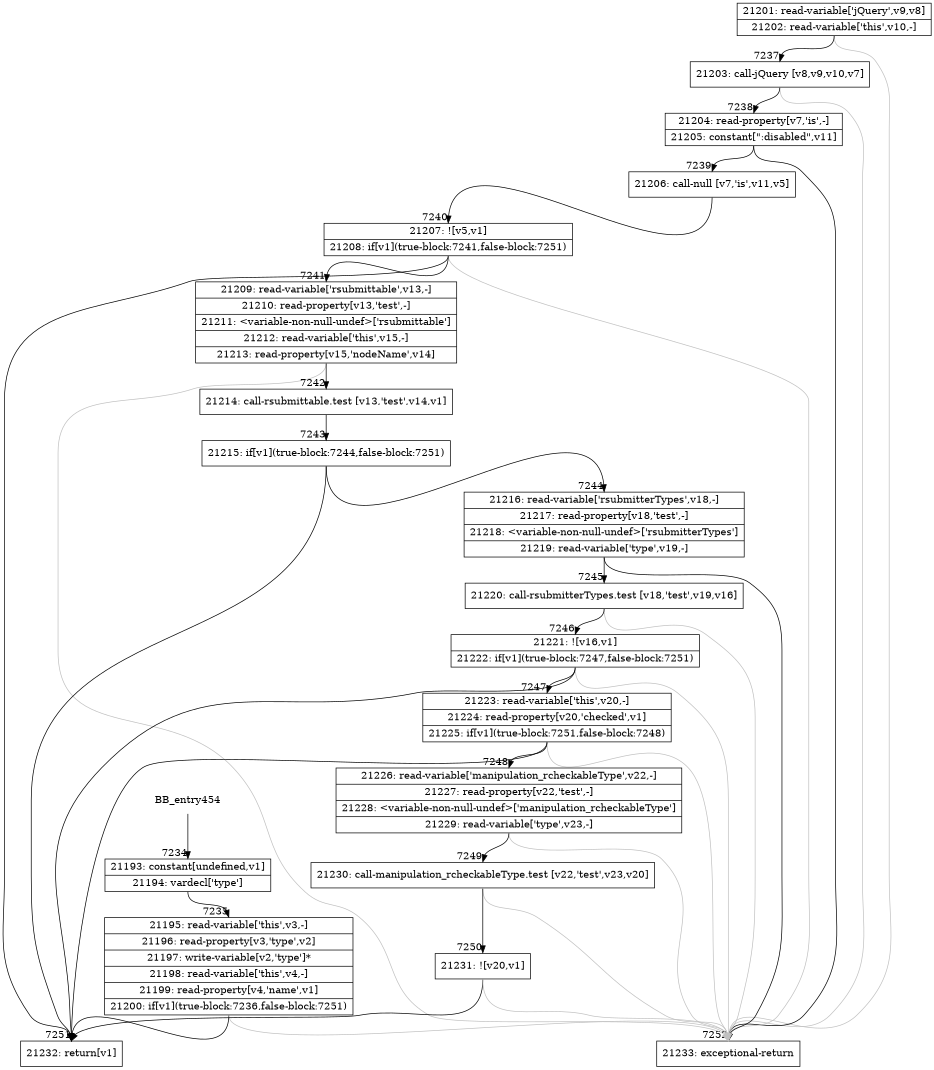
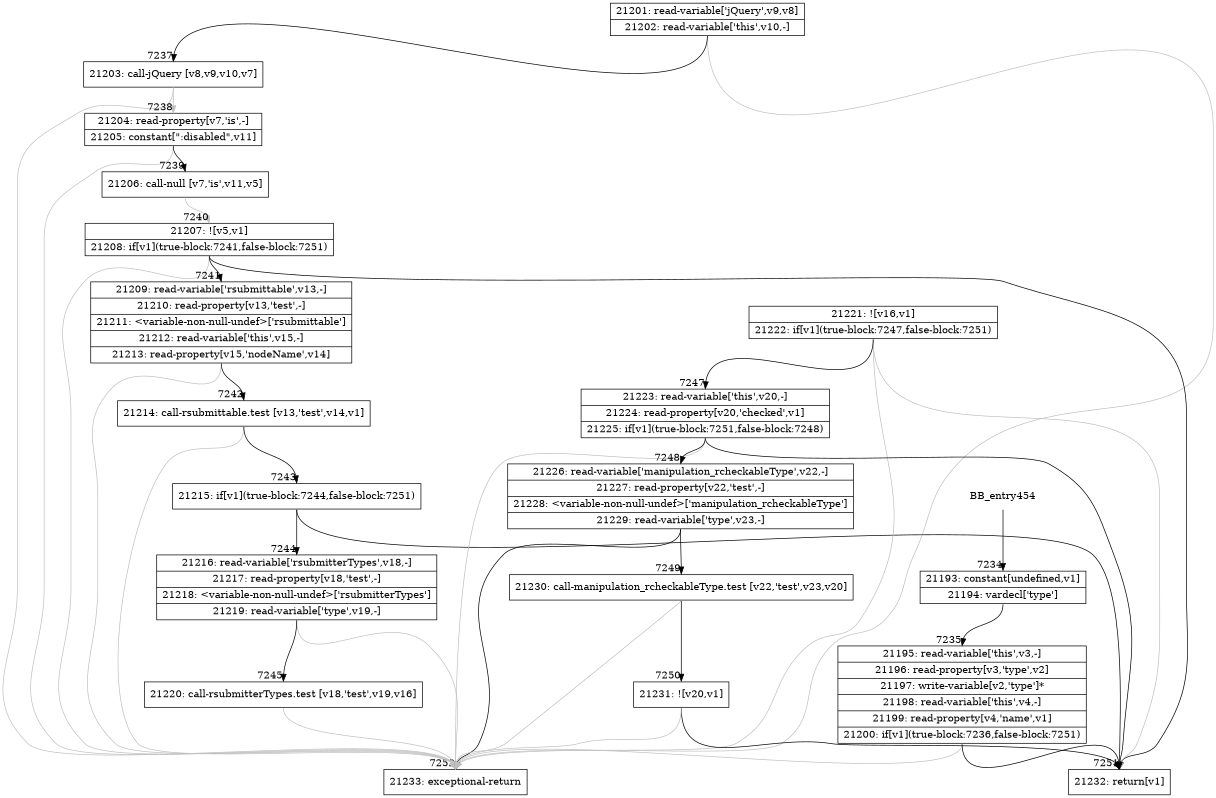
(770, 99) -> (173, 97)
(584, 211) -> (194, 209)
(836, 603) -> (43, 605)
(593, 621) -> none
(195, 710) -> (1146, 453)
none -> (124, 712)
(782, 735) -> (417, 639)
(675, 877) -> (491, 571)
